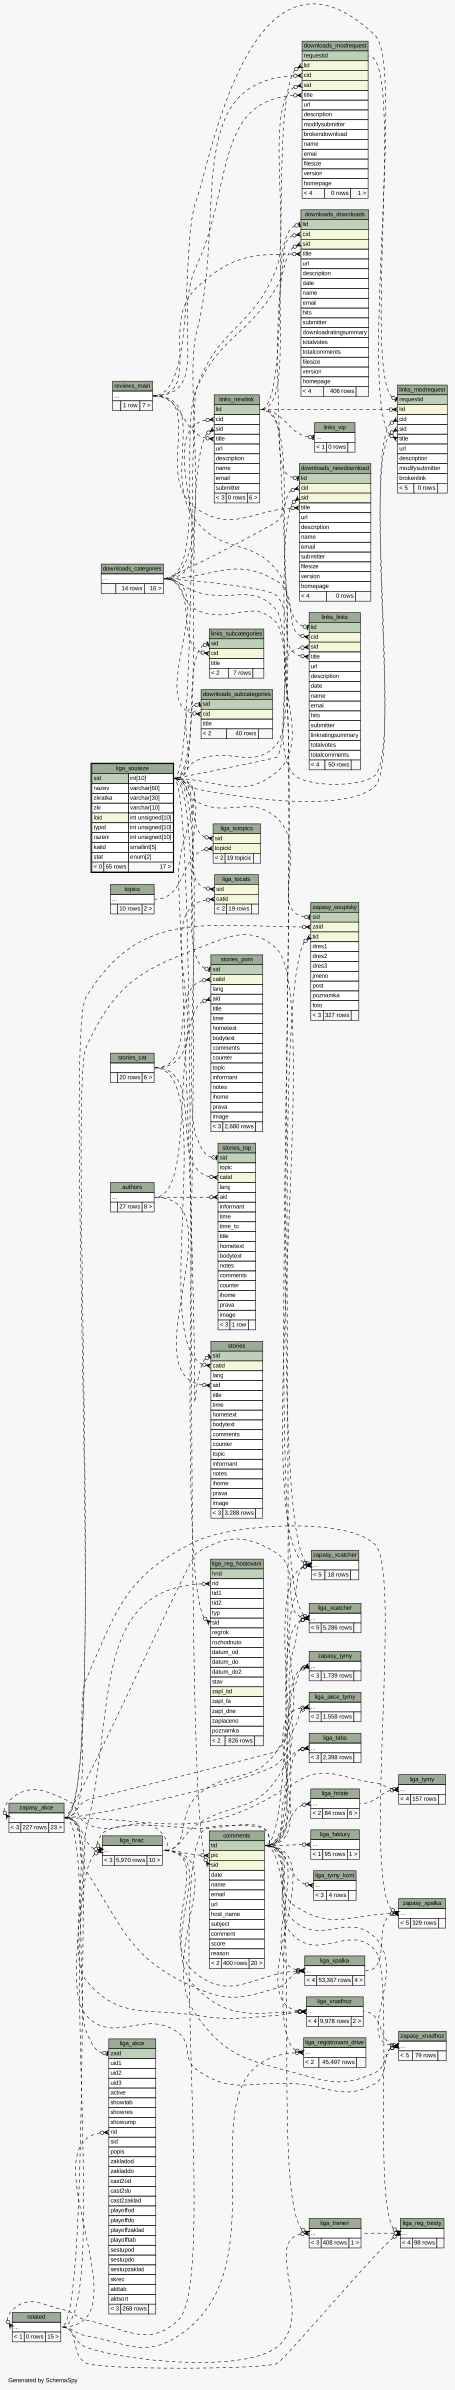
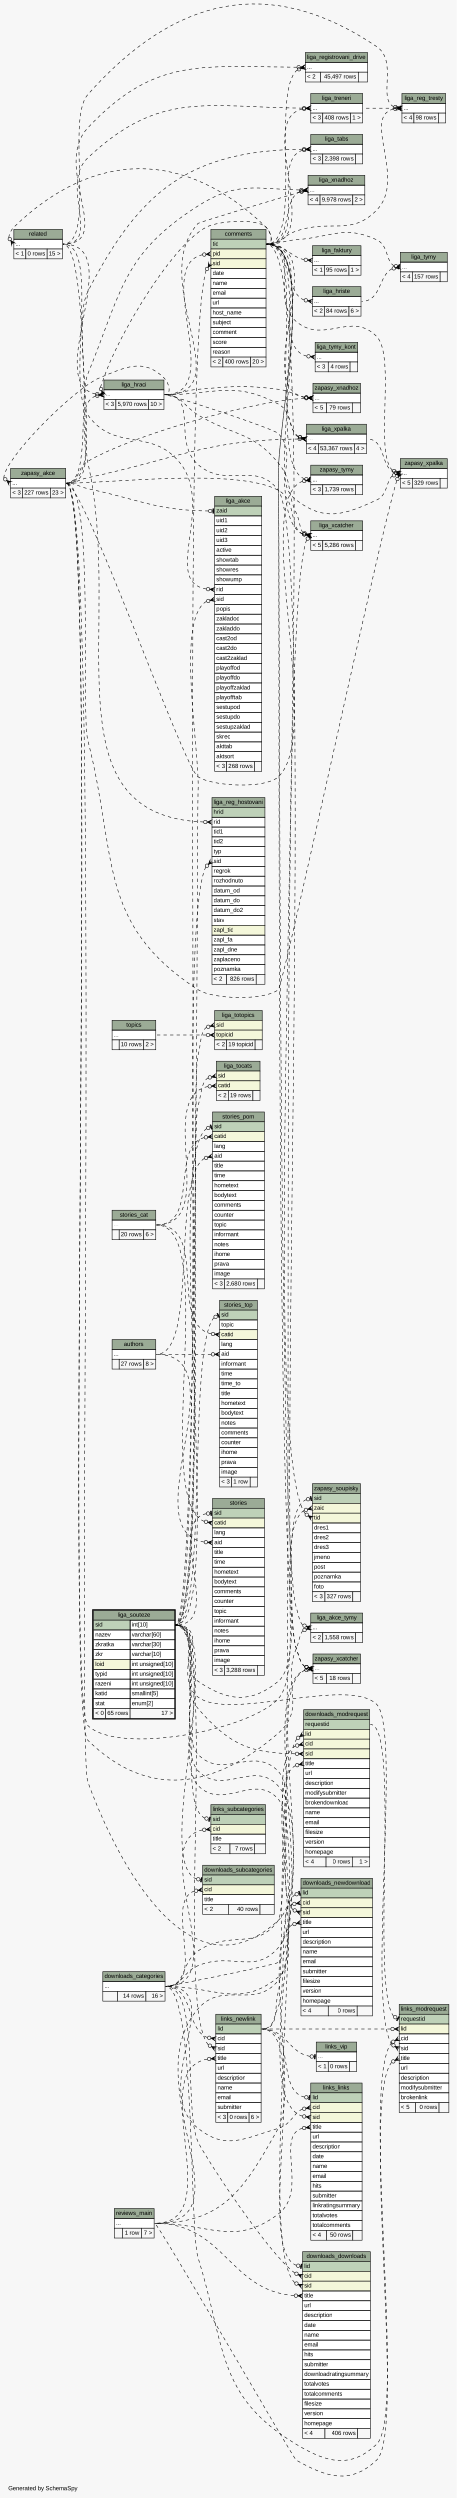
none -> (274, 431)
none -> (197, 1009)
(375, 2017) -> none
